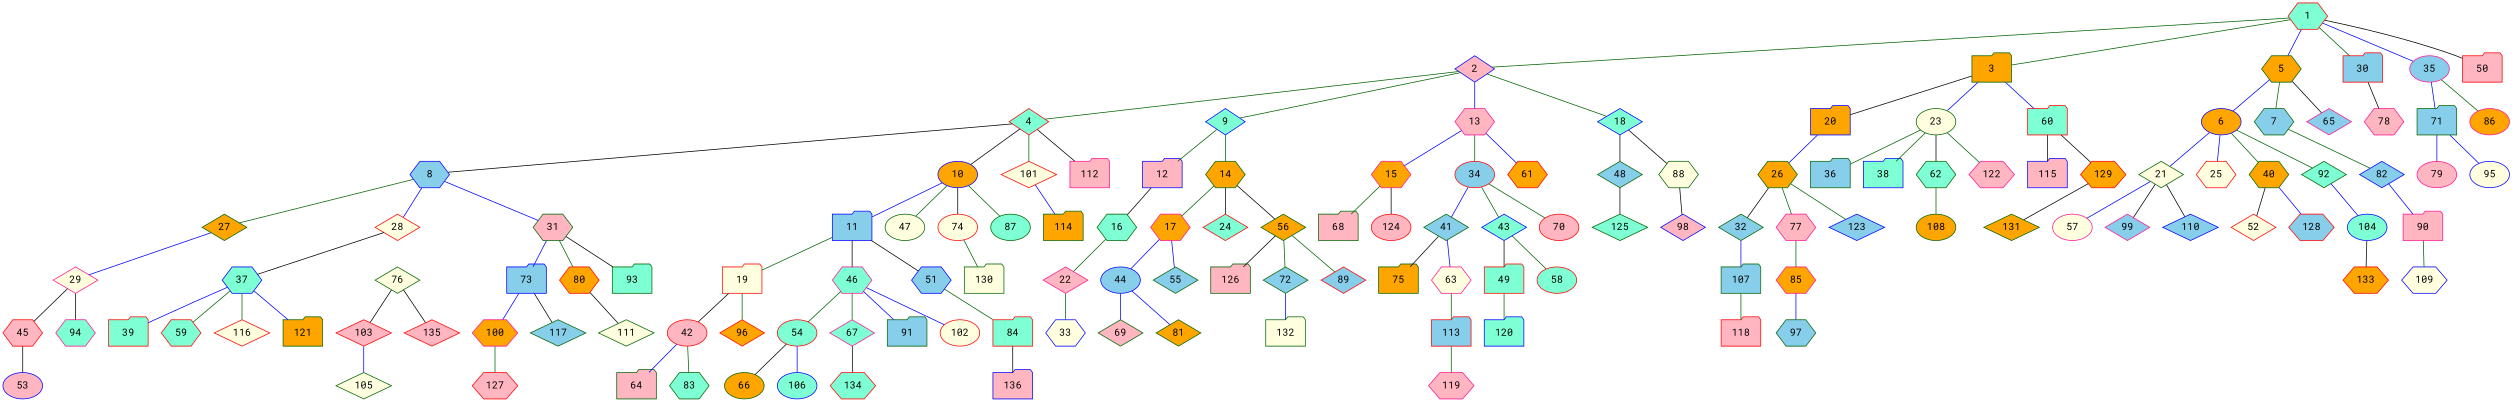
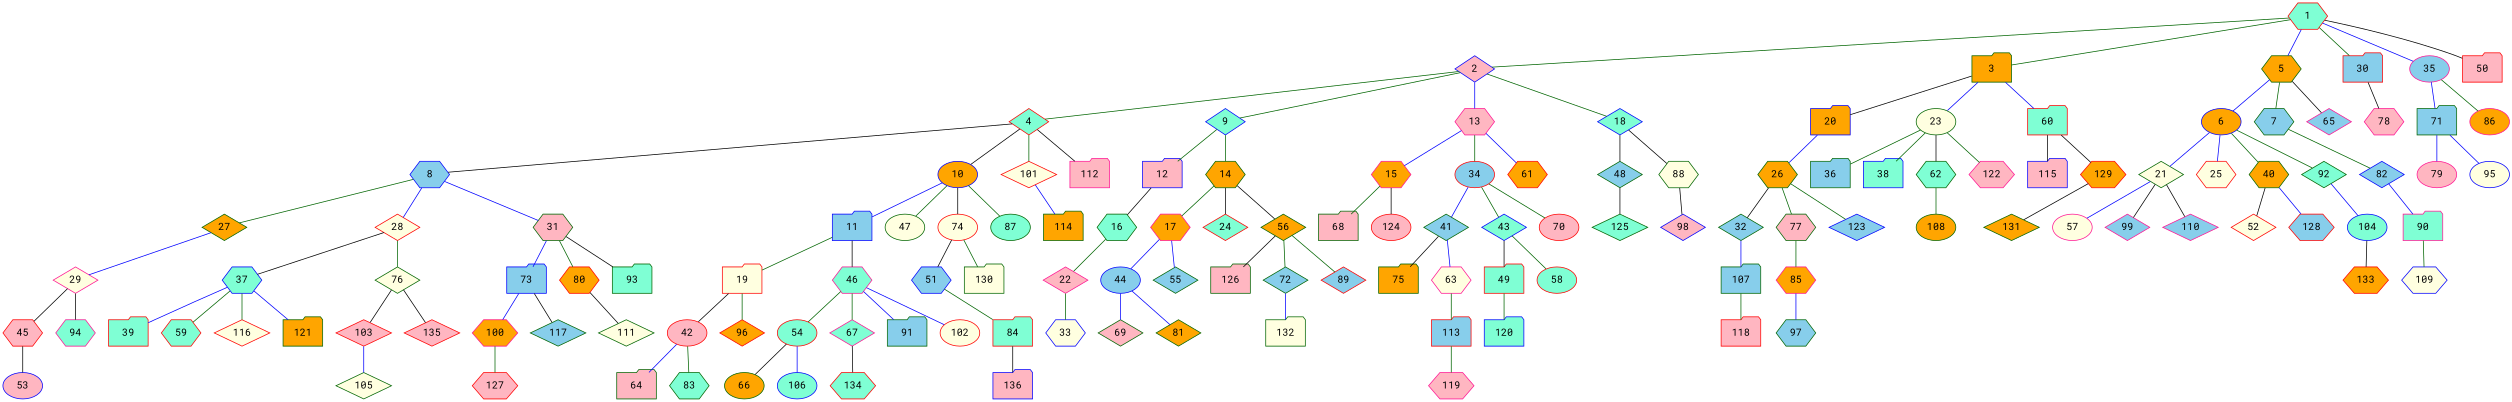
(1796, 227) -> (1796, 227)
(2190, 227) -> (2190, 227)
(2423, 227) -> (2423, 227)
none -> (397, 254)
(895, 256) -> (945, 253)
